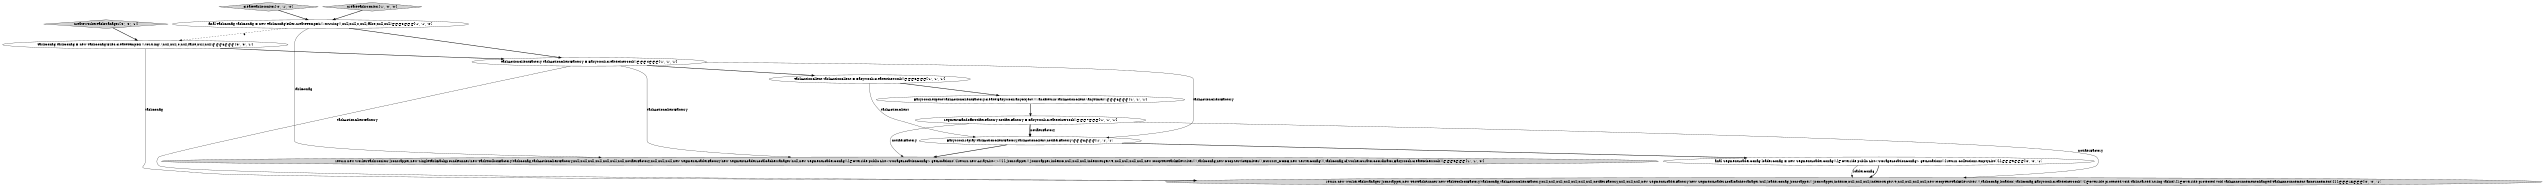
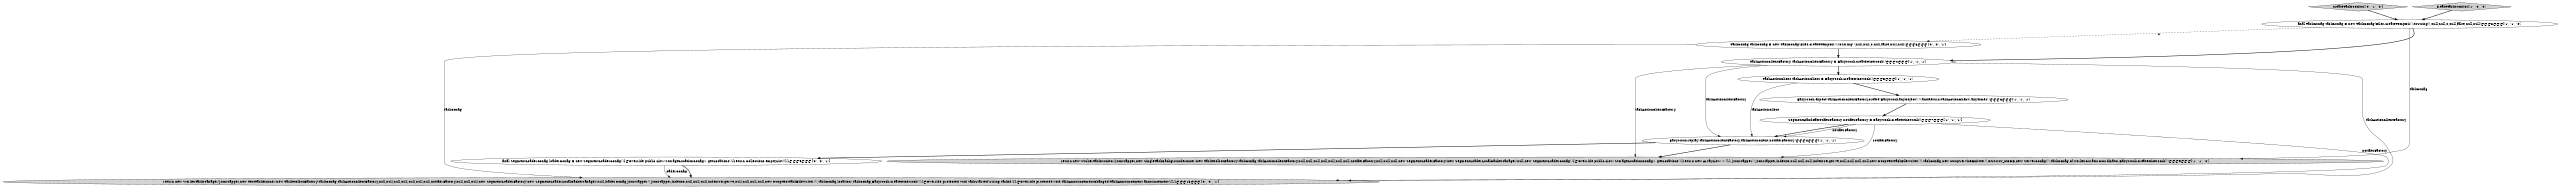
(106, 24) -> none
